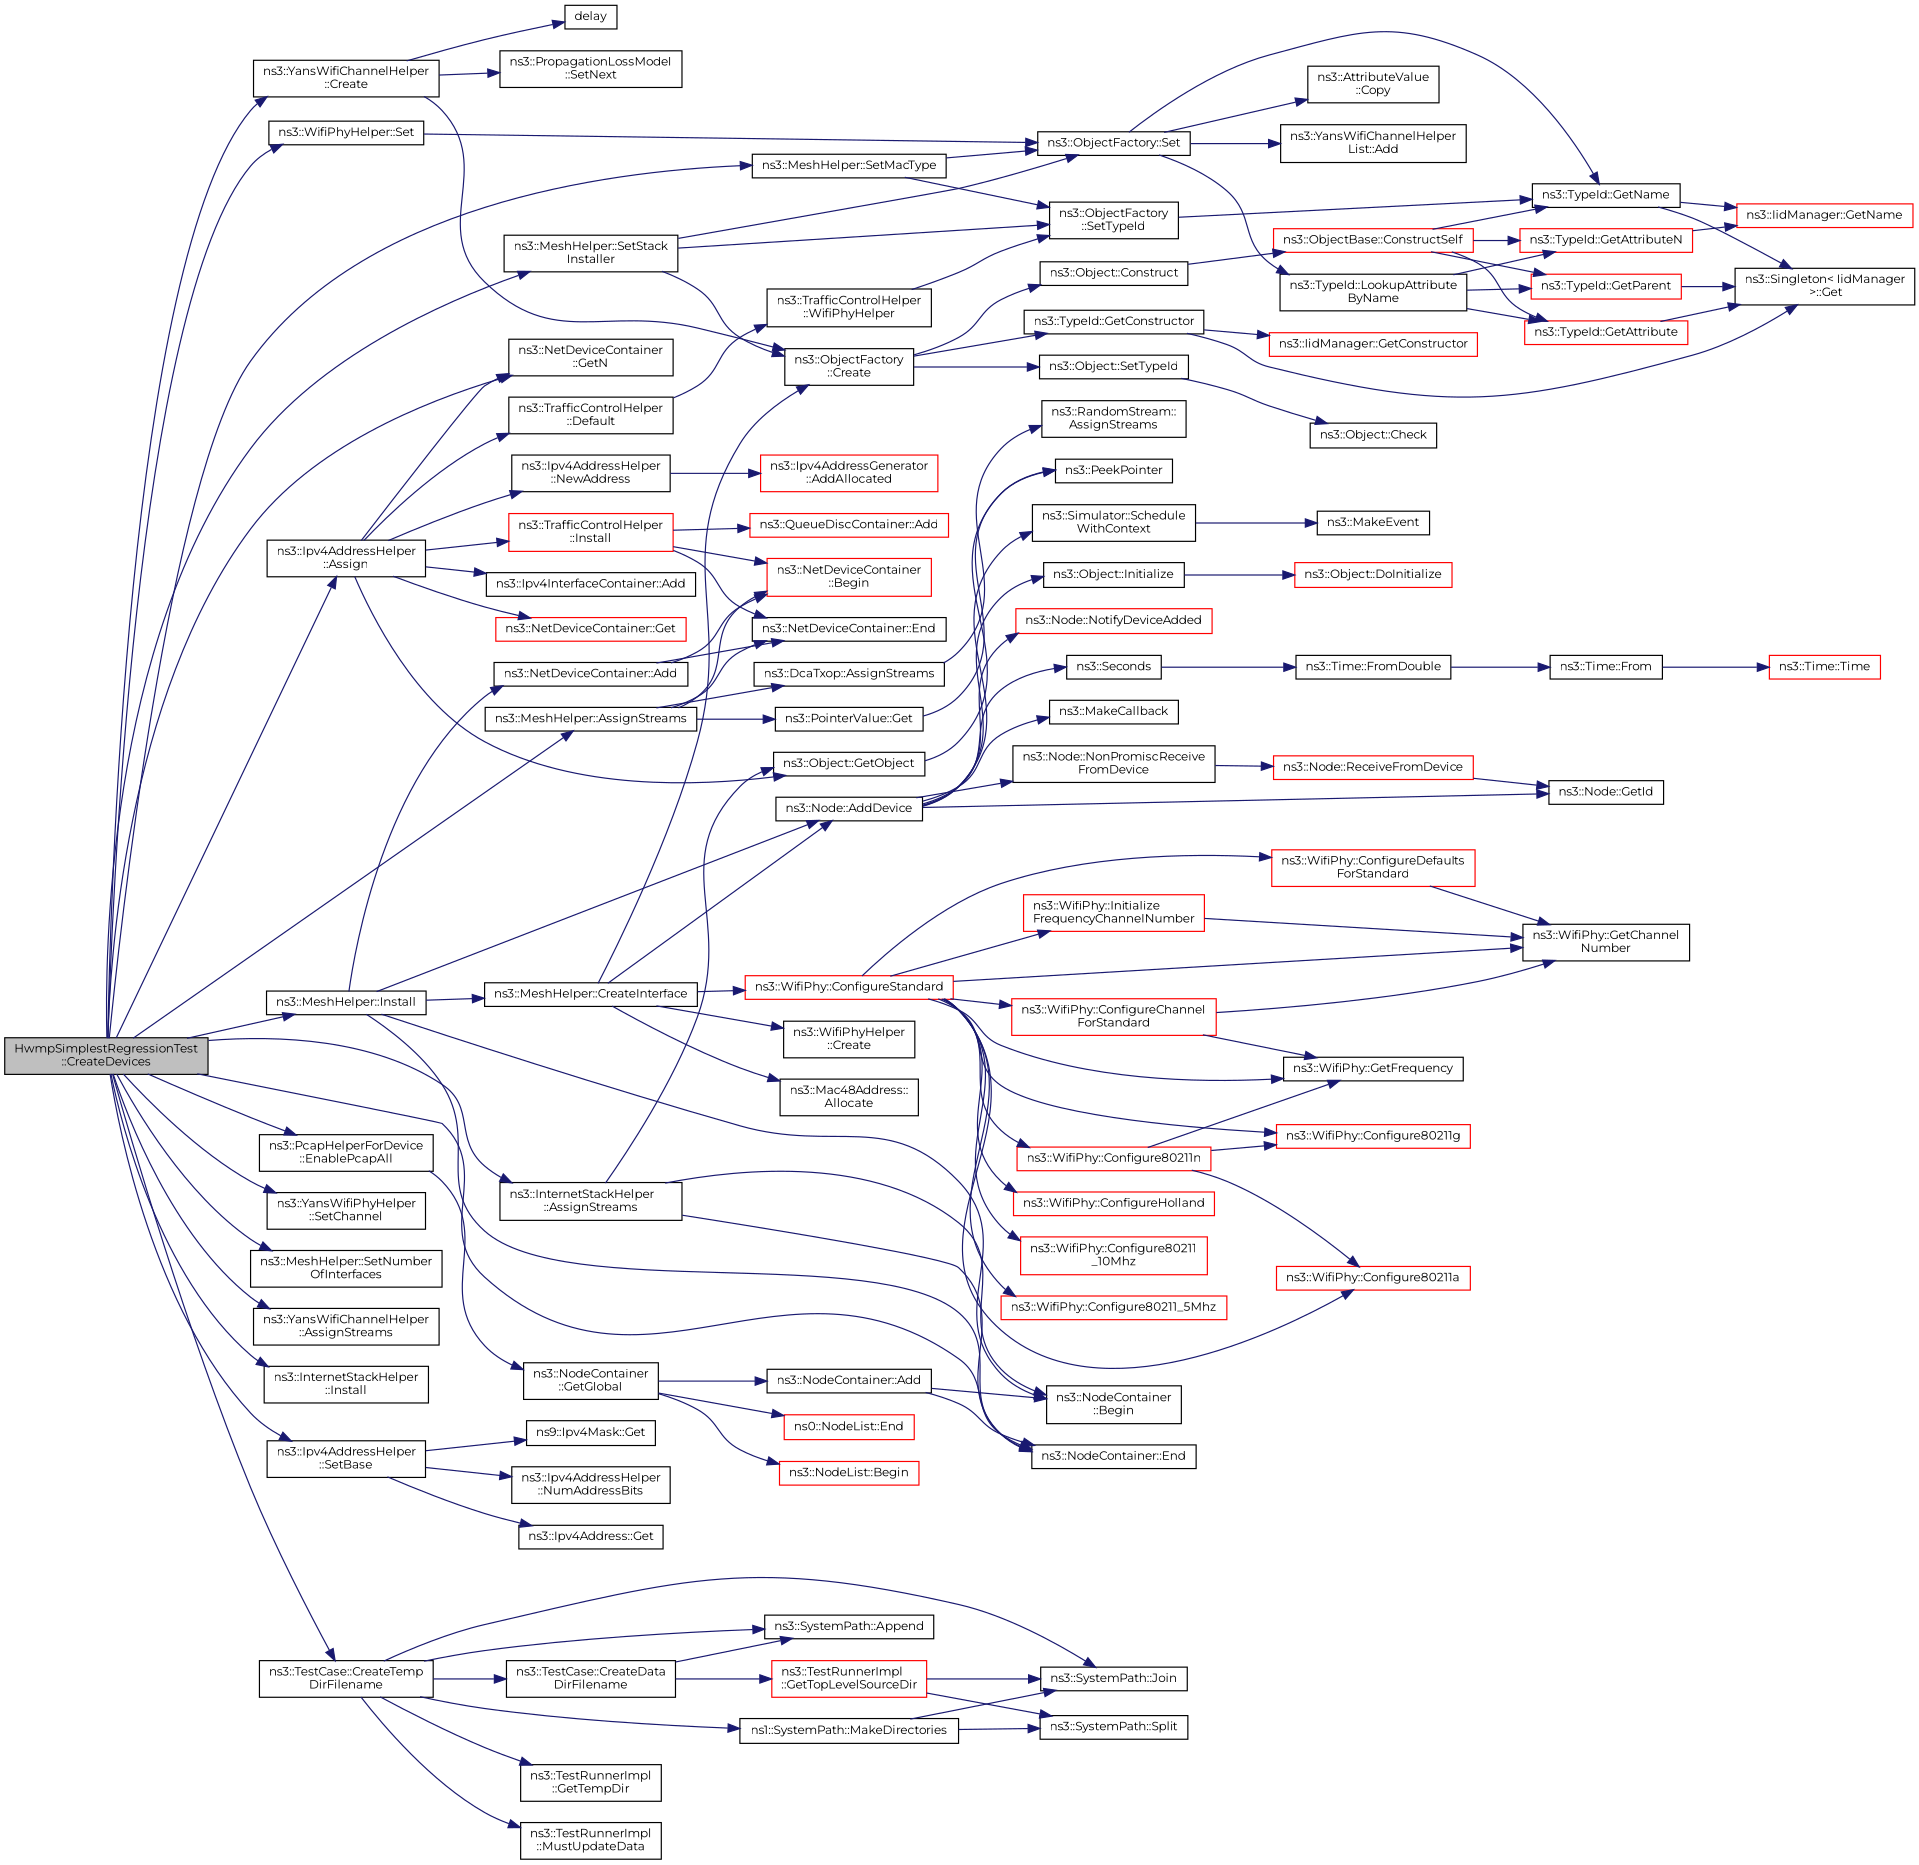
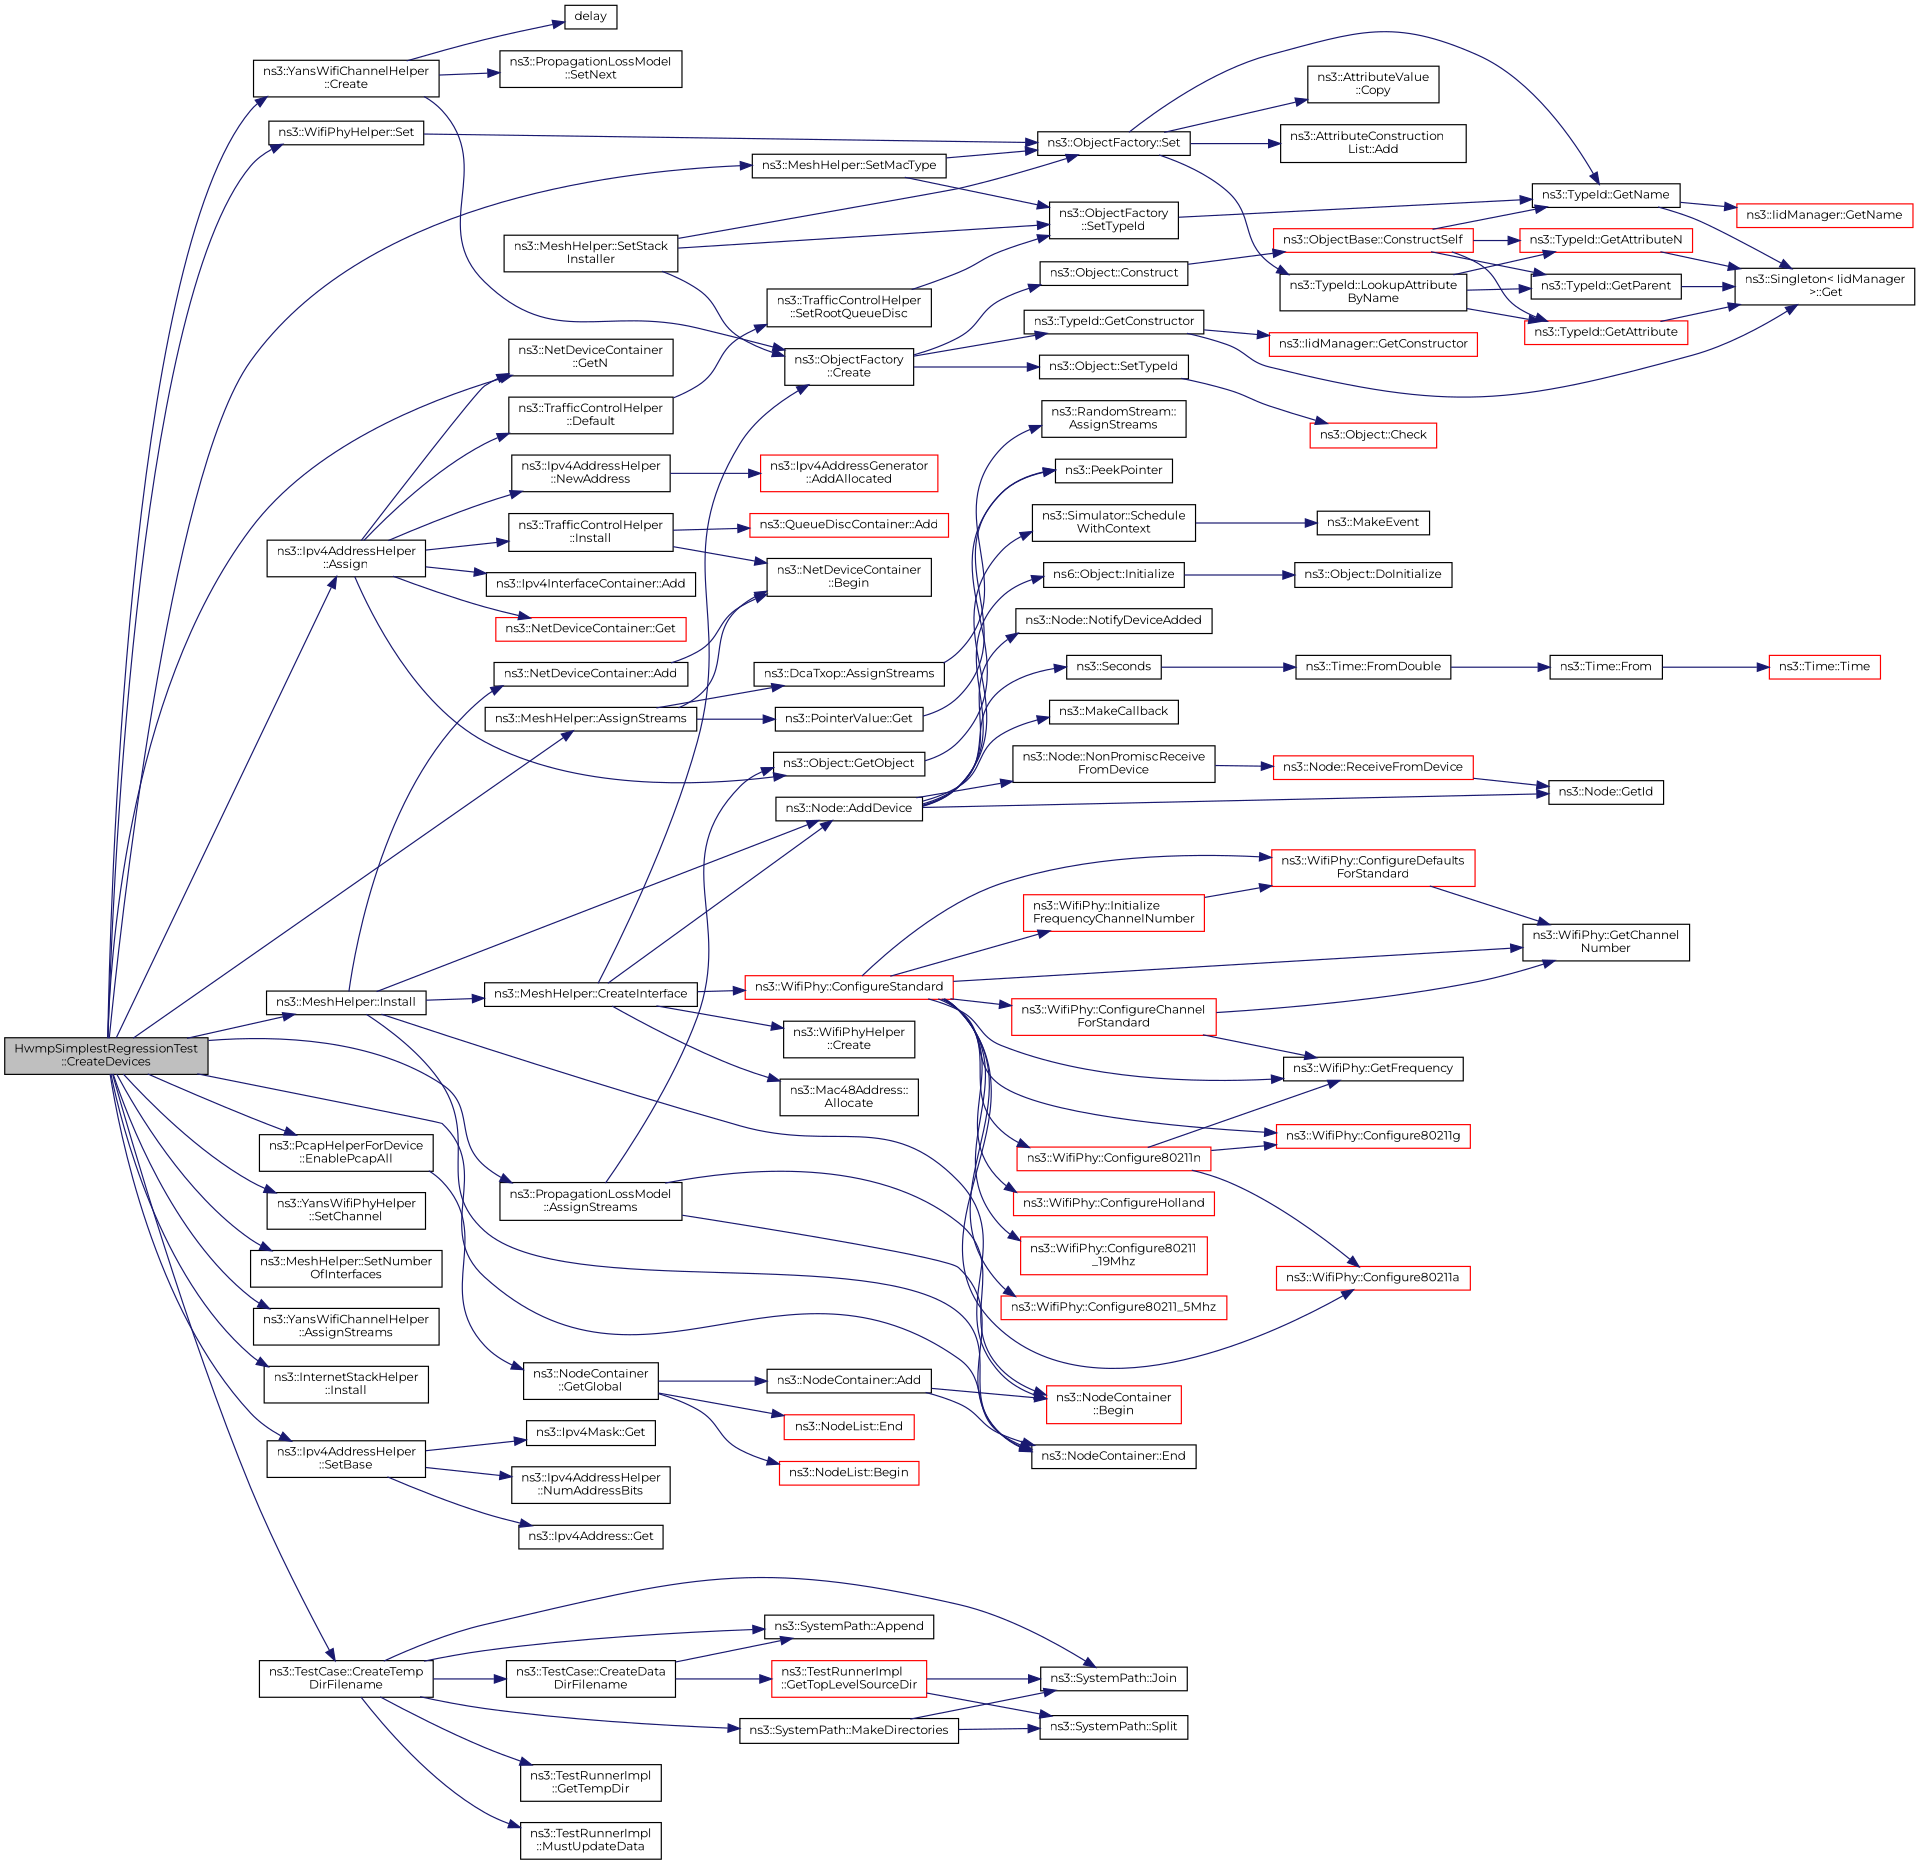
(1373, 144) -> (1373, 144)
(1701, 230) -> (1694, 259)
(1606, 287) -> (1606, 287)
(849, 308) -> (849, 308)
(1373, 436) -> (1373, 436)
(591, 532) -> (591, 532)
(190, 556) -> none
(1114, 575) -> (1114, 575)
(1373, 575) -> (1373, 575)
(849, 577) -> (849, 577)
(1114, 621) -> (1114, 621)
(849, 629) -> none
(1358, 928) -> (1232, 893)
(591, 1201) -> (591, 1201)
(1114, 1256) -> (1114, 1256)
(1114, 1405) -> (1114, 1405)
(849, 1427) -> (849, 1427)
(591, 1433) -> (591, 1433)
(849, 1731) -> (849, 1731)
